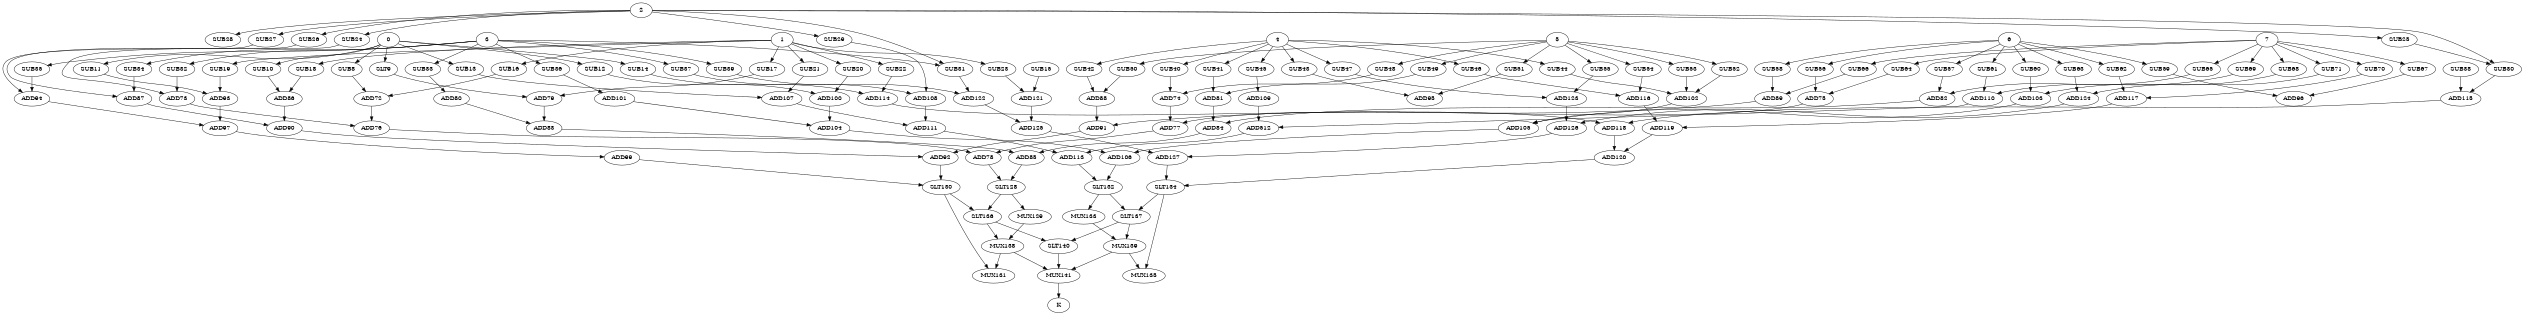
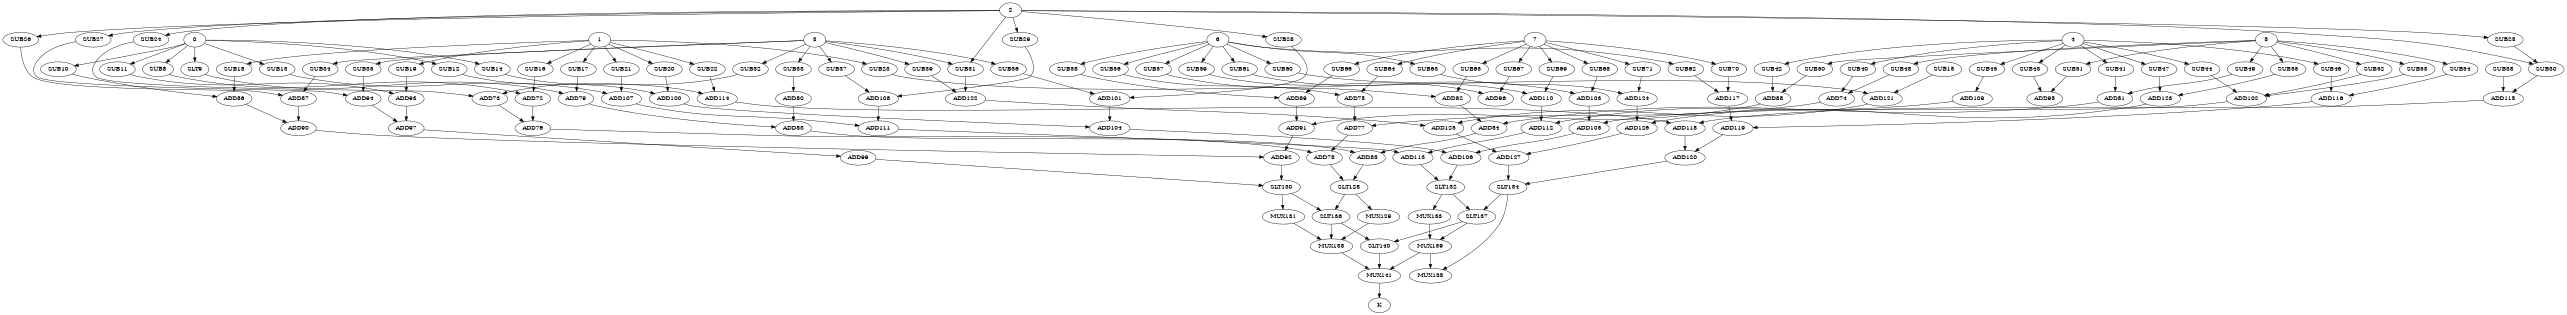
none -> (1233, 91)
(1259, 128) -> (1541, 128)
(999, 259) -> (1306, 230)
